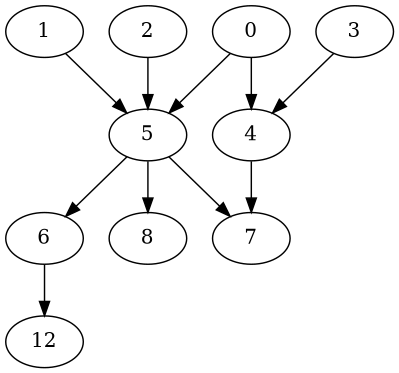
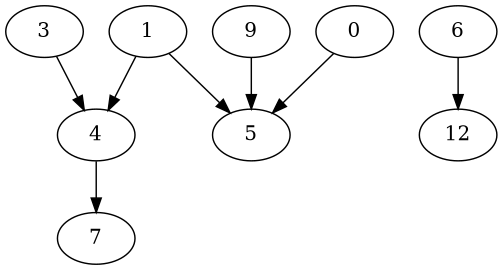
(148, 32) -> (251, 32)
(251, 76) -> (125, 77)
(102, 182) -> none
(194, 182) -> none
(148, 238) -> none
